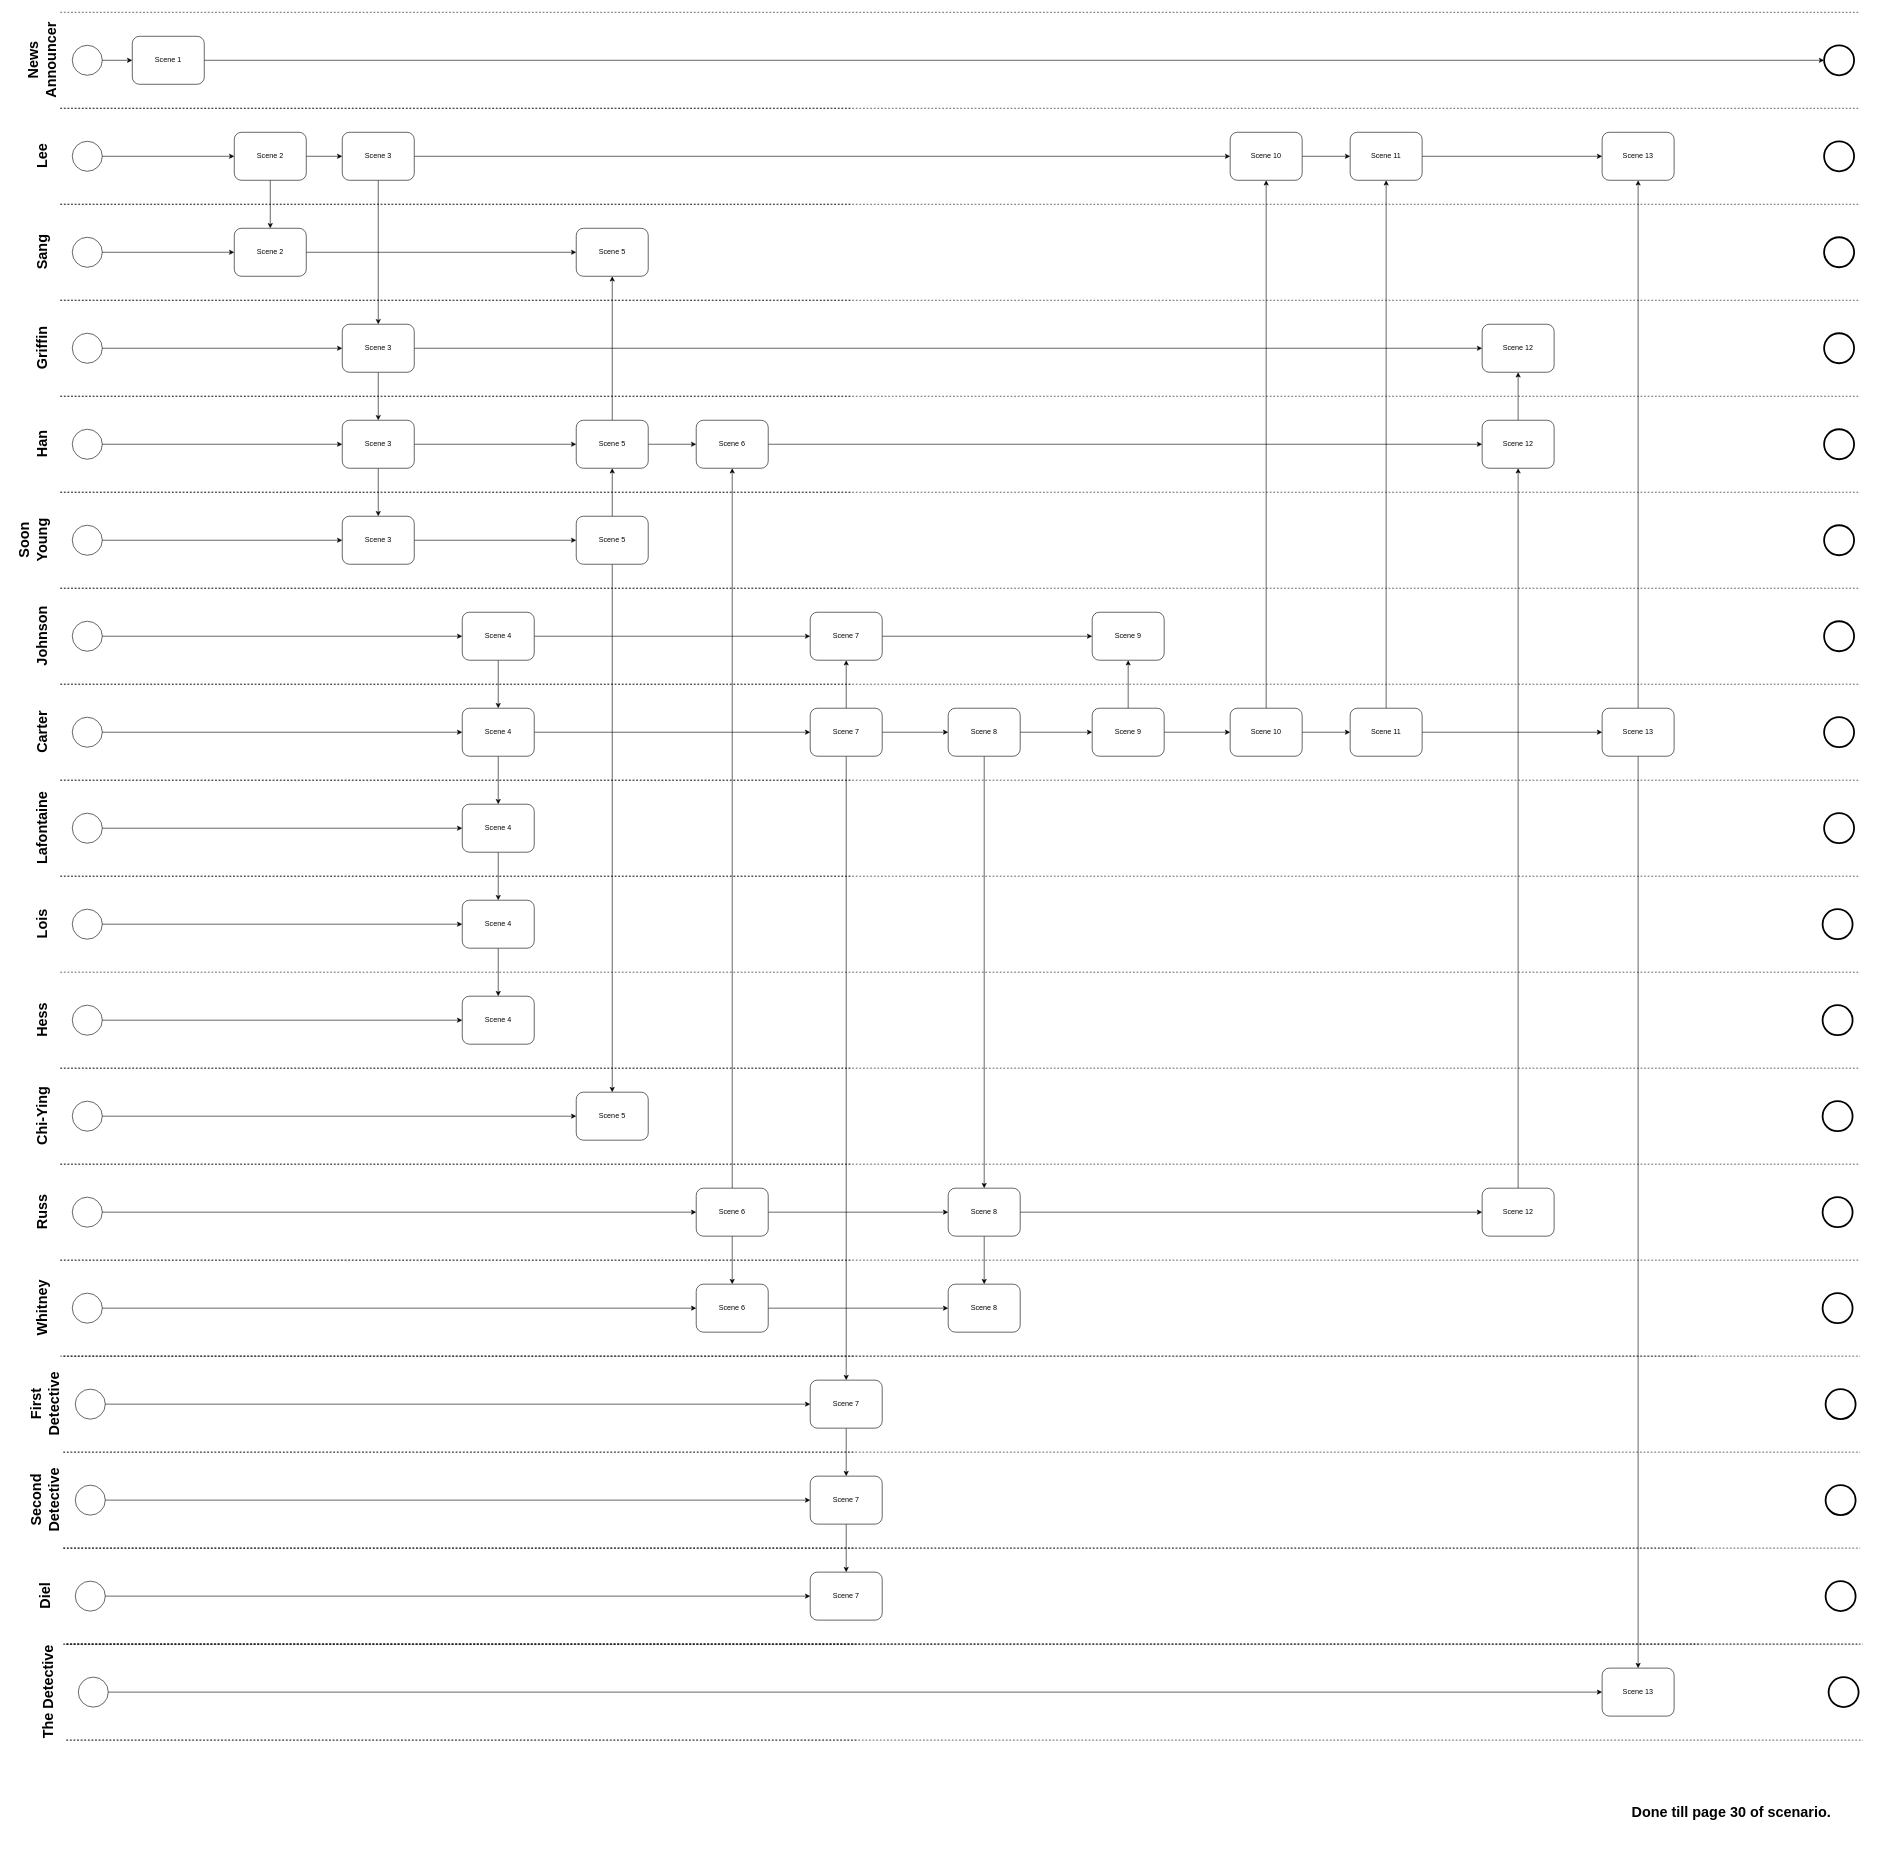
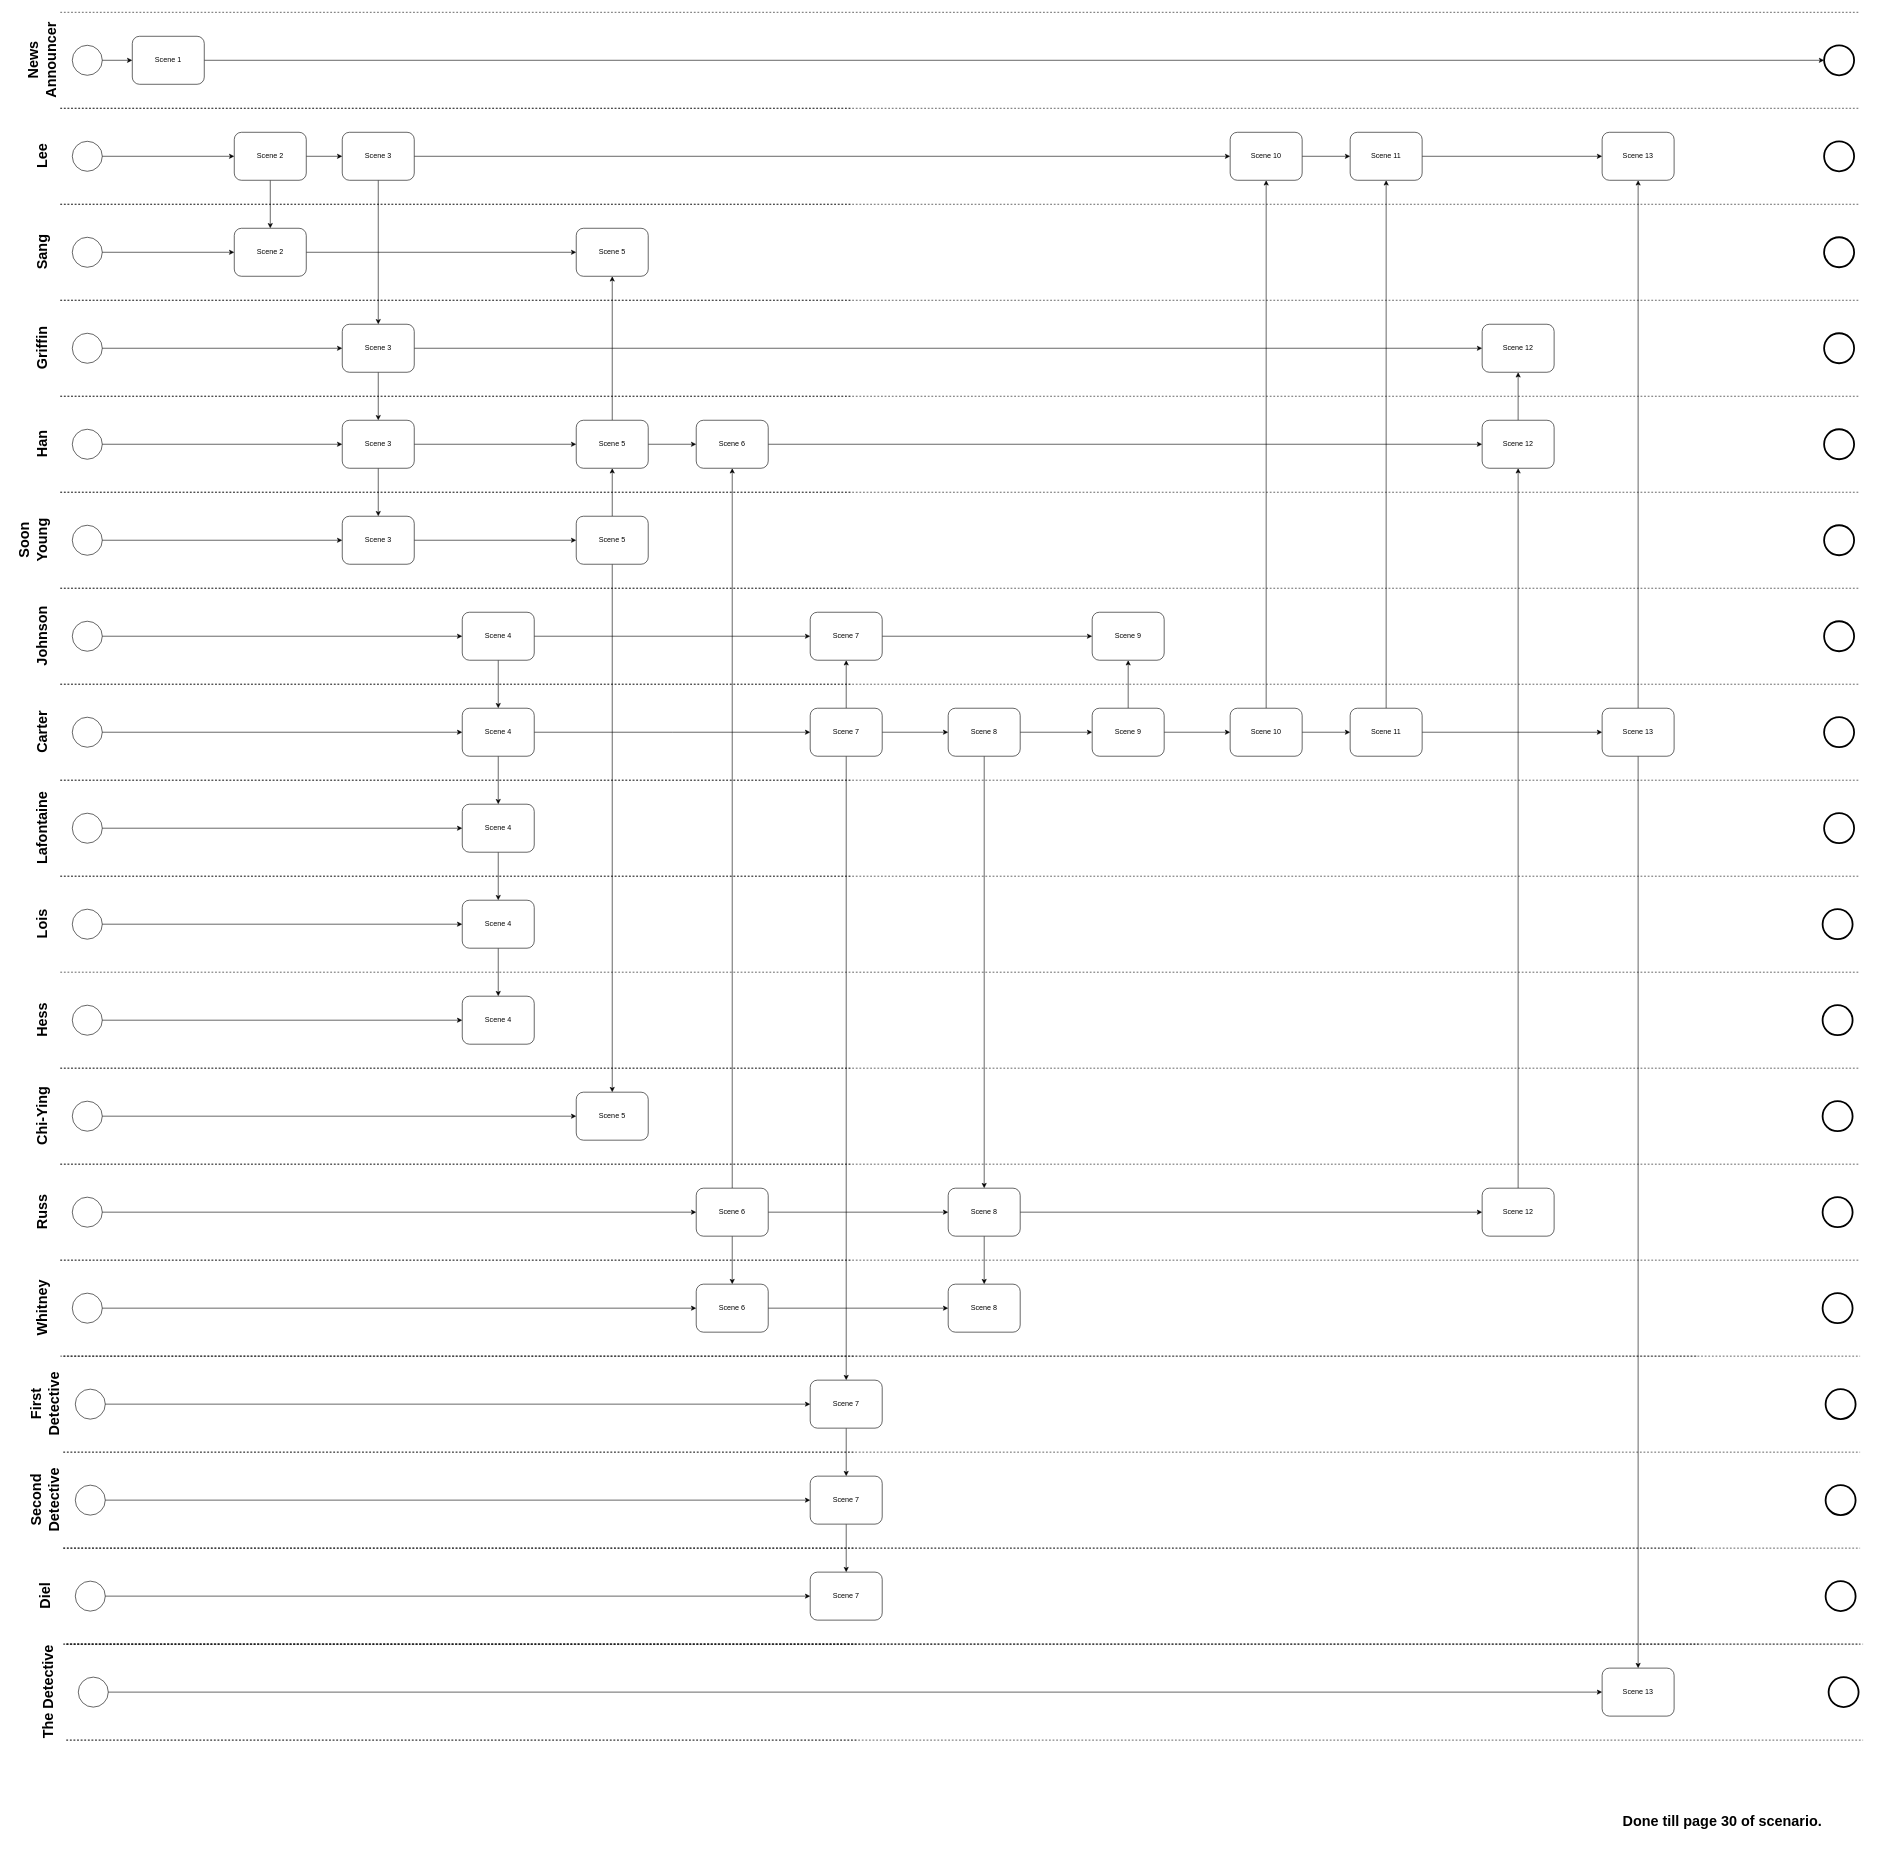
(1731, 1812) -> (1722, 1821)
